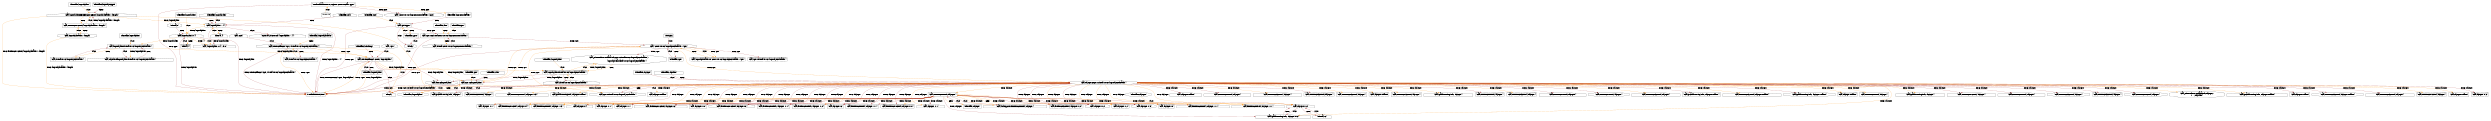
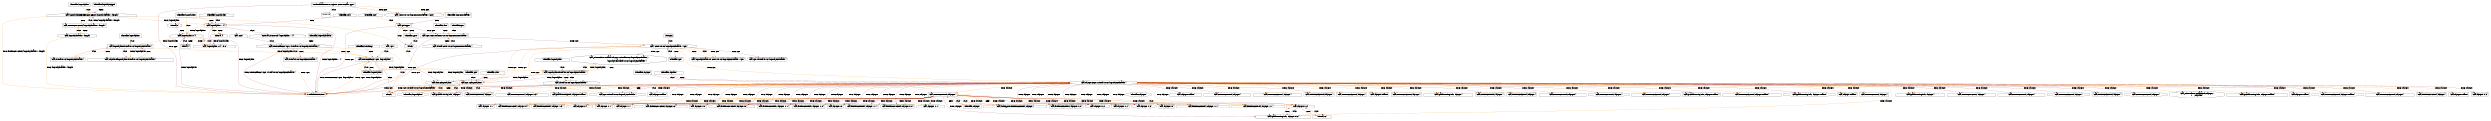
(325, 10) -> (331, 10)
(374, 59) -> (374, 59)
